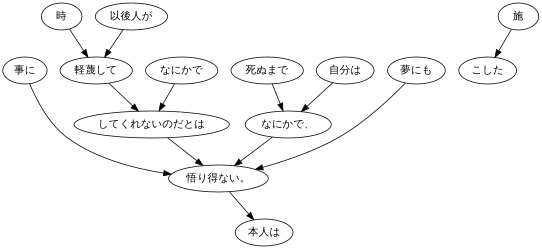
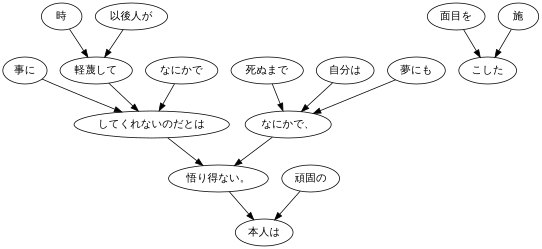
none -> (456, 16)
(341, 136) -> (358, 95)
(83, 148) -> (78, 94)
none -> (311, 178)
